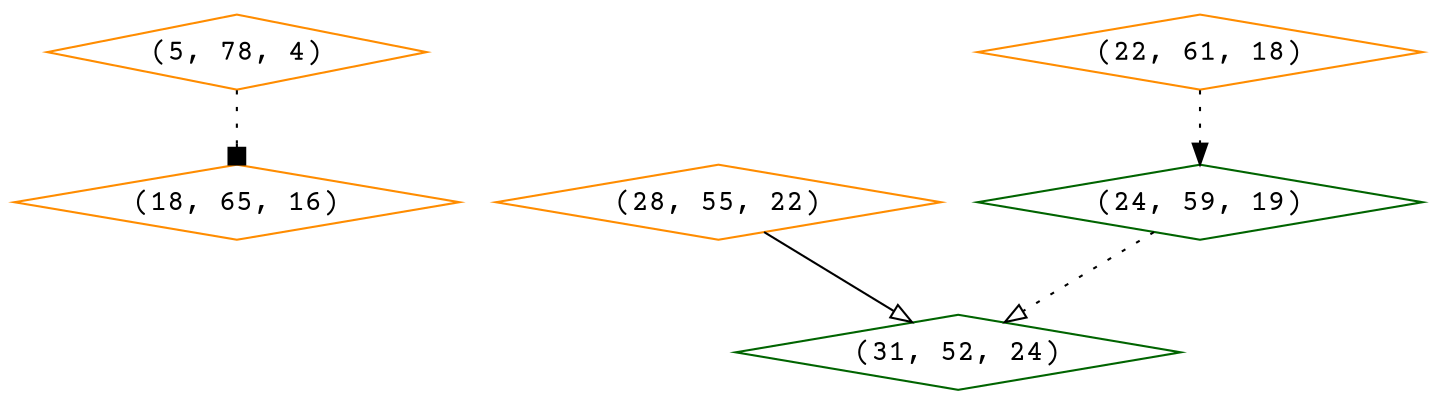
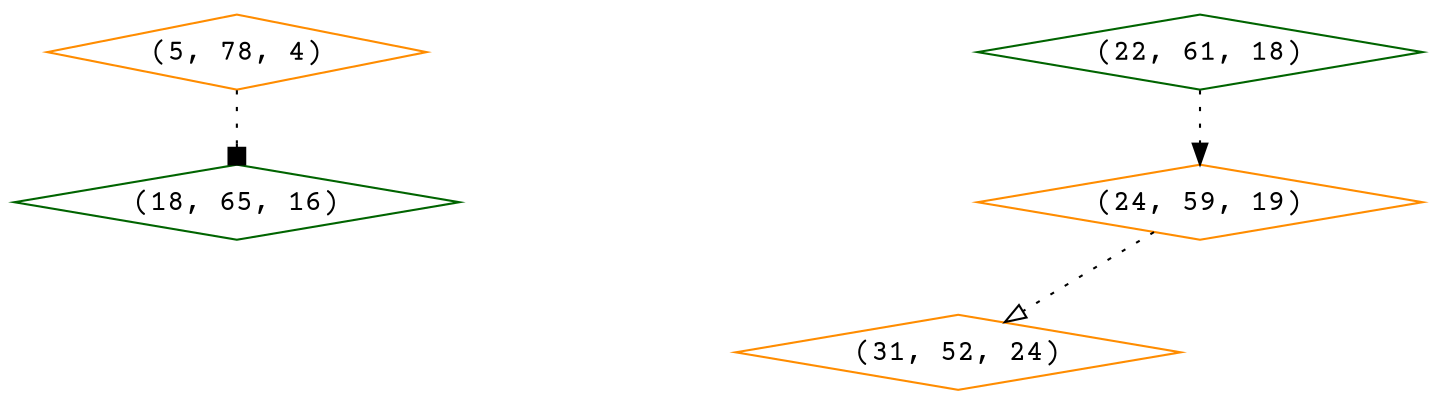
(1200, 52) -> (1200, 52)
(237, 202) -> (237, 202)
(718, 202) -> none
(1200, 202) -> (1200, 202)
(958, 352) -> (958, 352)
